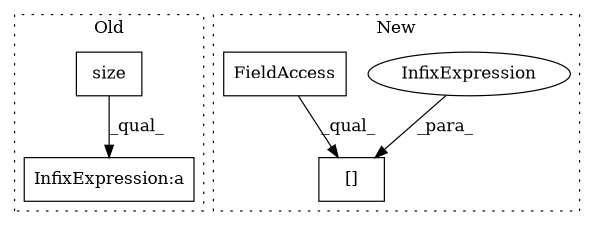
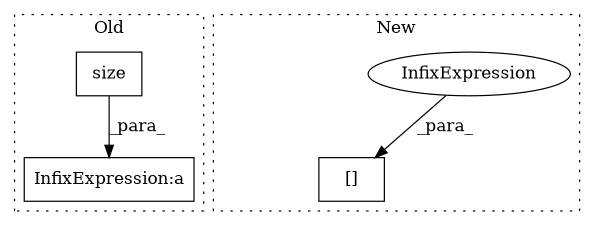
(285, 74) -> none
(137, 127) -> (137, 127)
